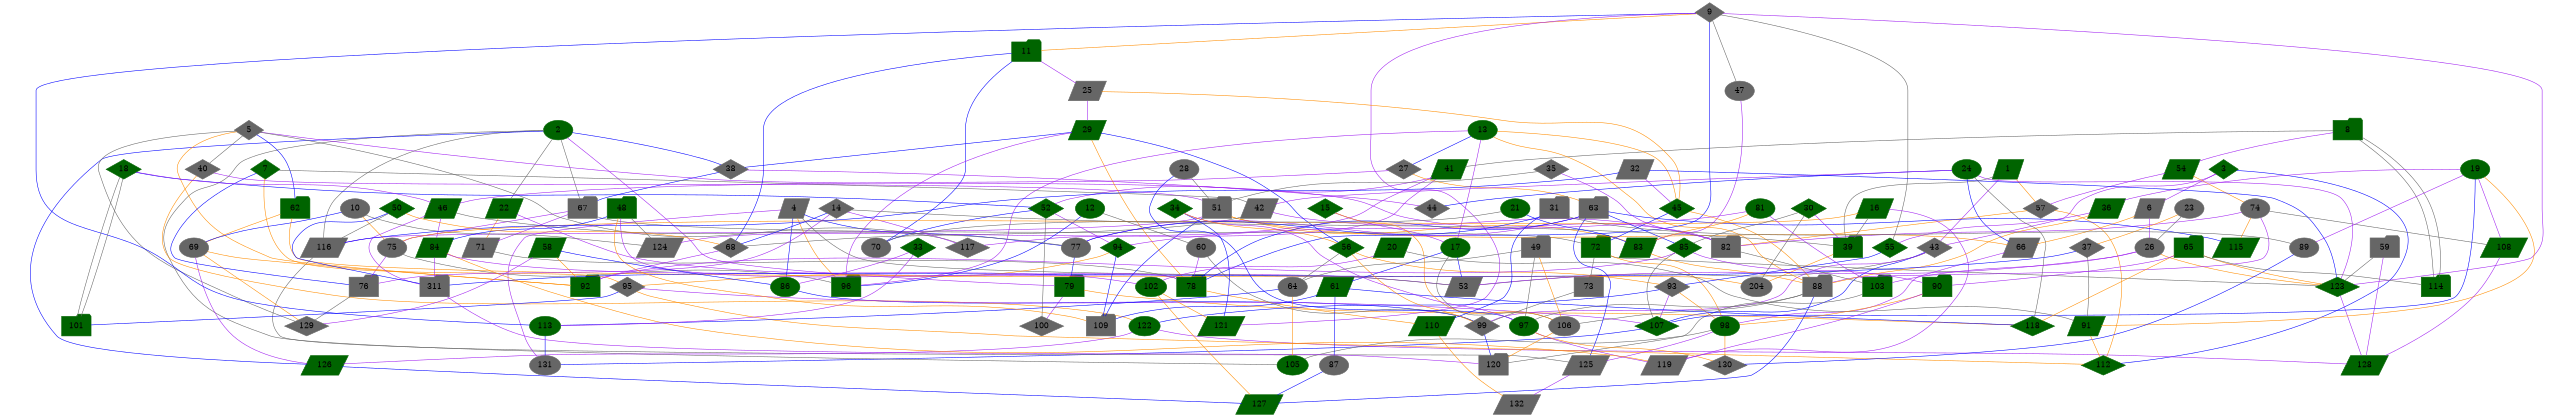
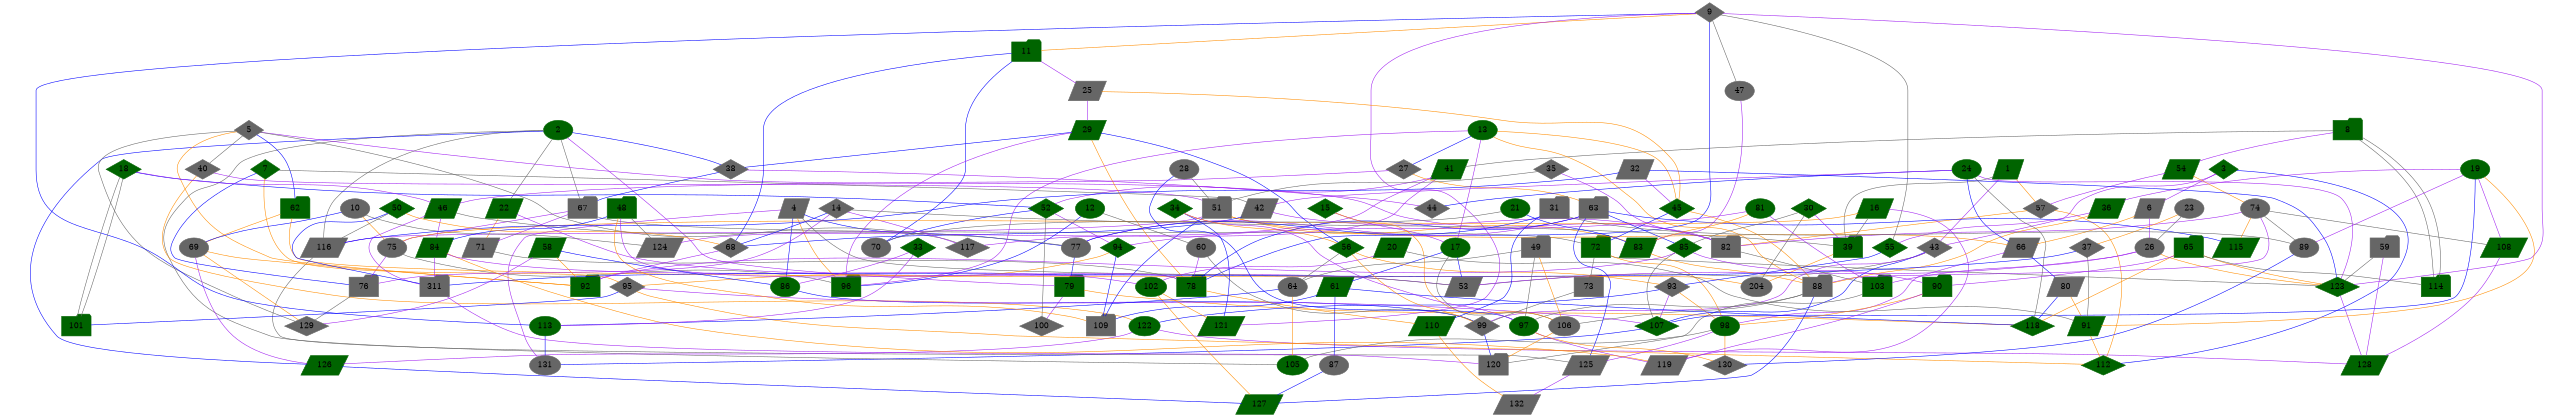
none -> (2280, 228)
(870, 237) -> (870, 237)
none -> (2066, 287)
